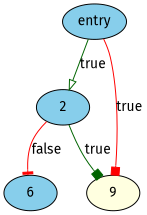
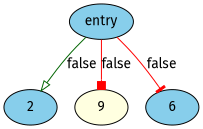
(93, 64) -> (82, 64)
(129, 107) -> (117, 64)
(31, 143) -> (139, 61)
(79, 148) -> none
